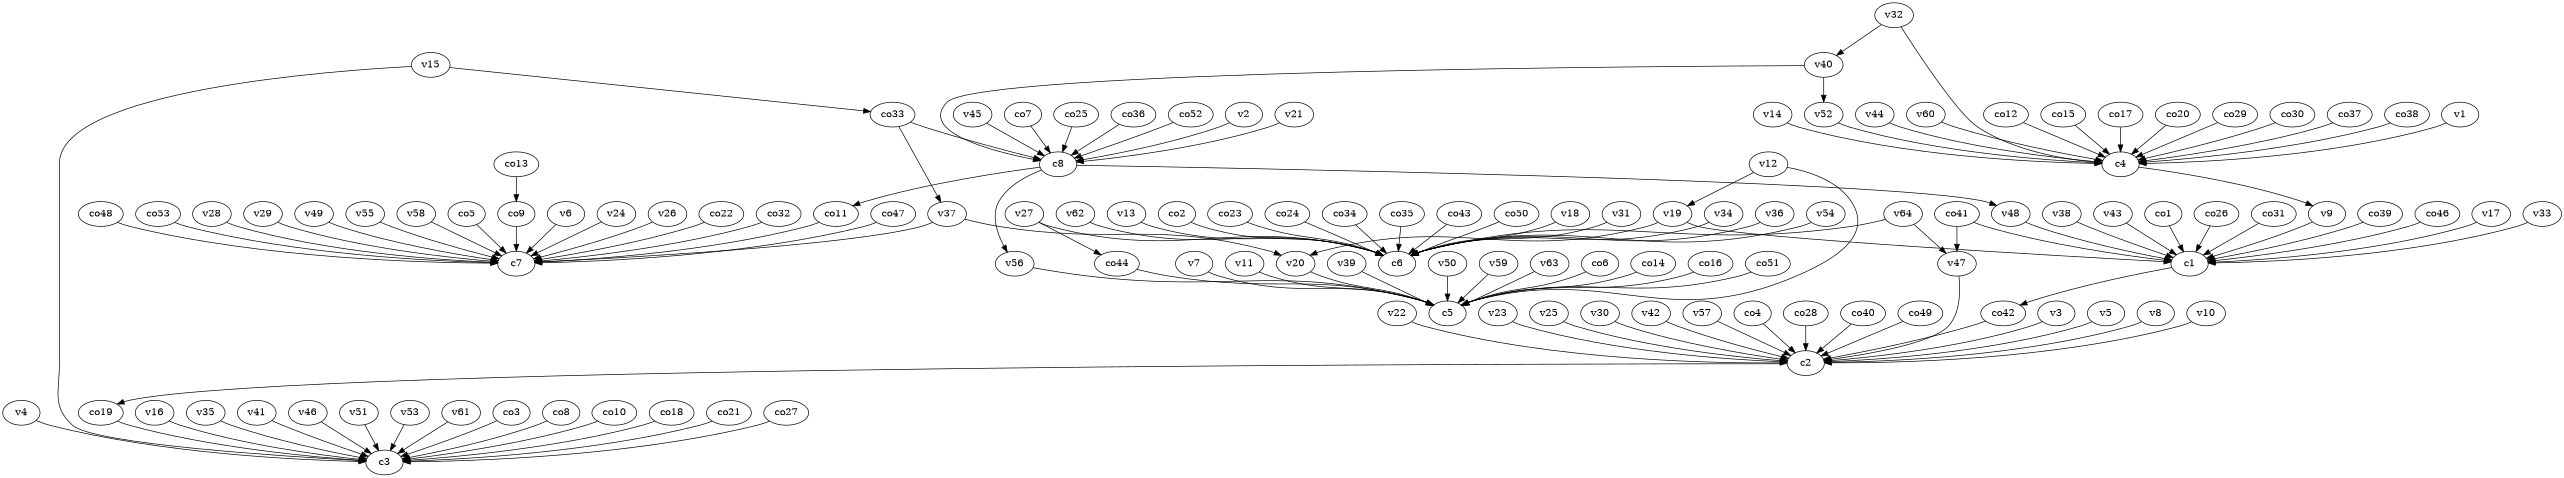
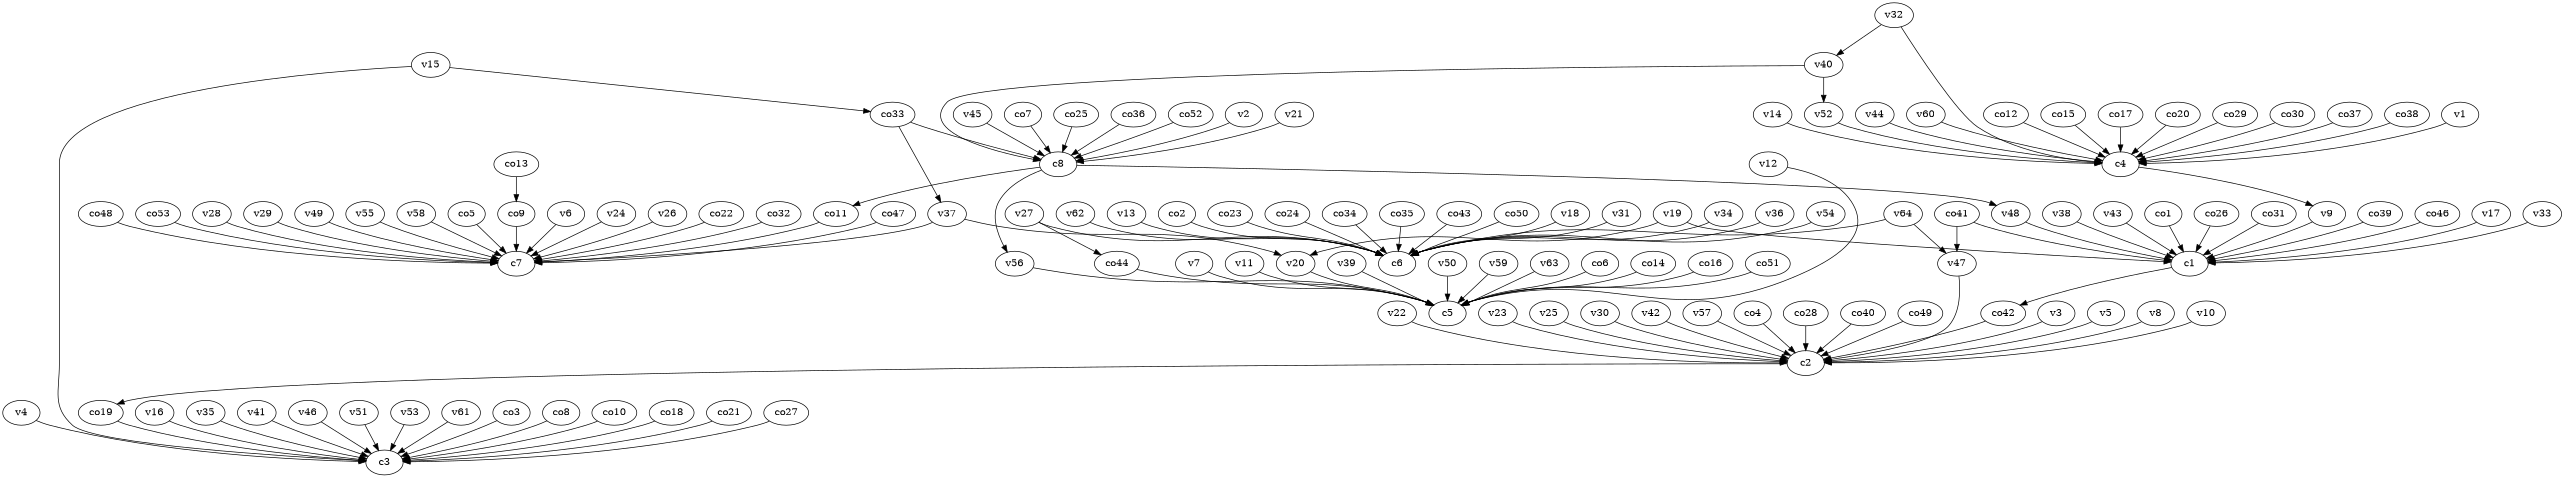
(1724, 188) -> none
